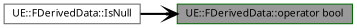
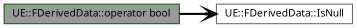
(154, 14) -> (193, 14)
